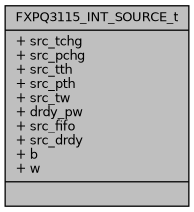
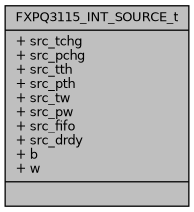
(49, 112) -> (45, 112)
